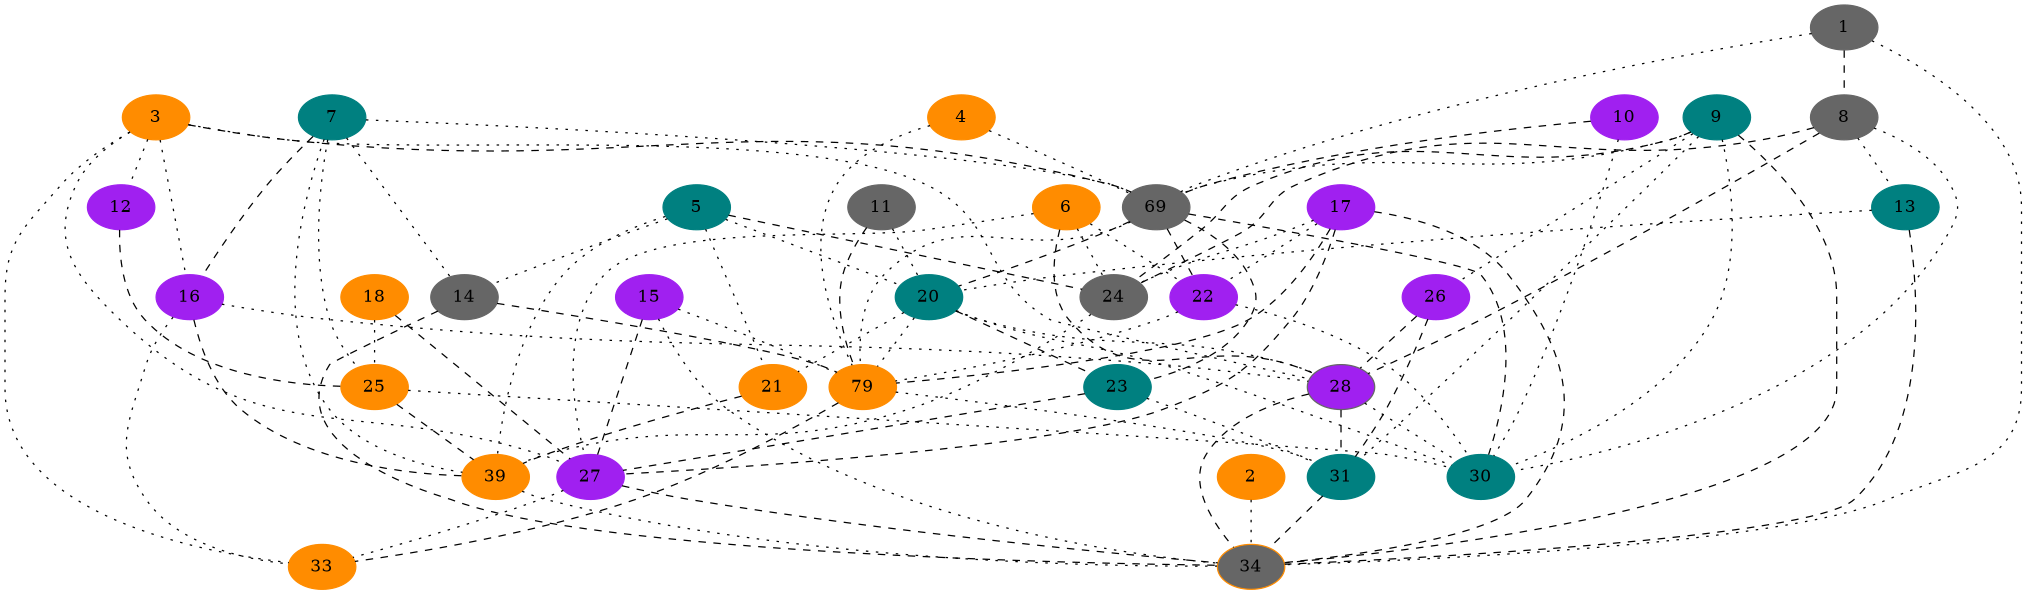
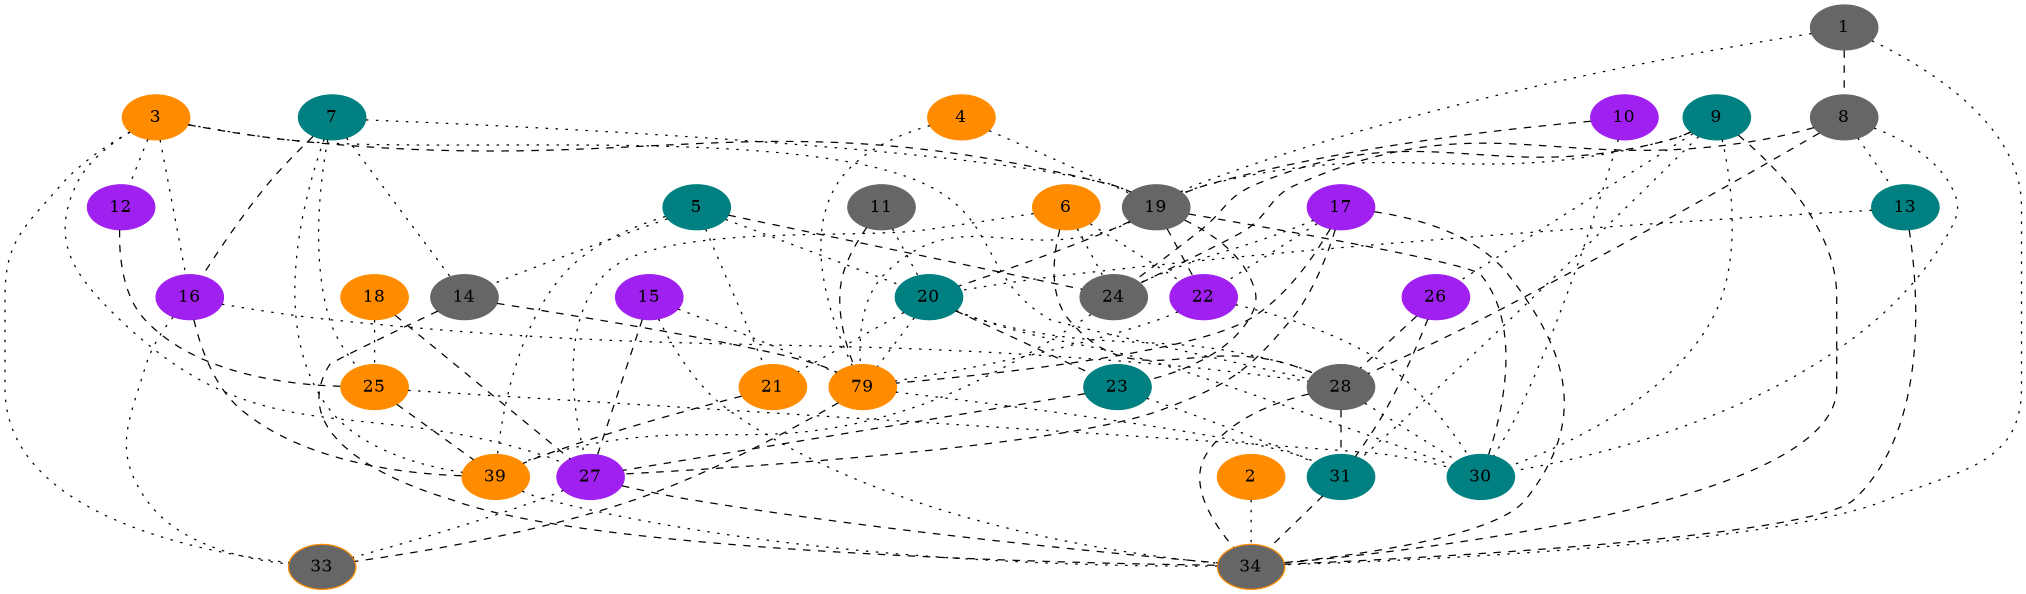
(1156, 207) -> (1156, 207)
(1341, 387) -> (1341, 387)
(322, 567) -> (322, 567)
